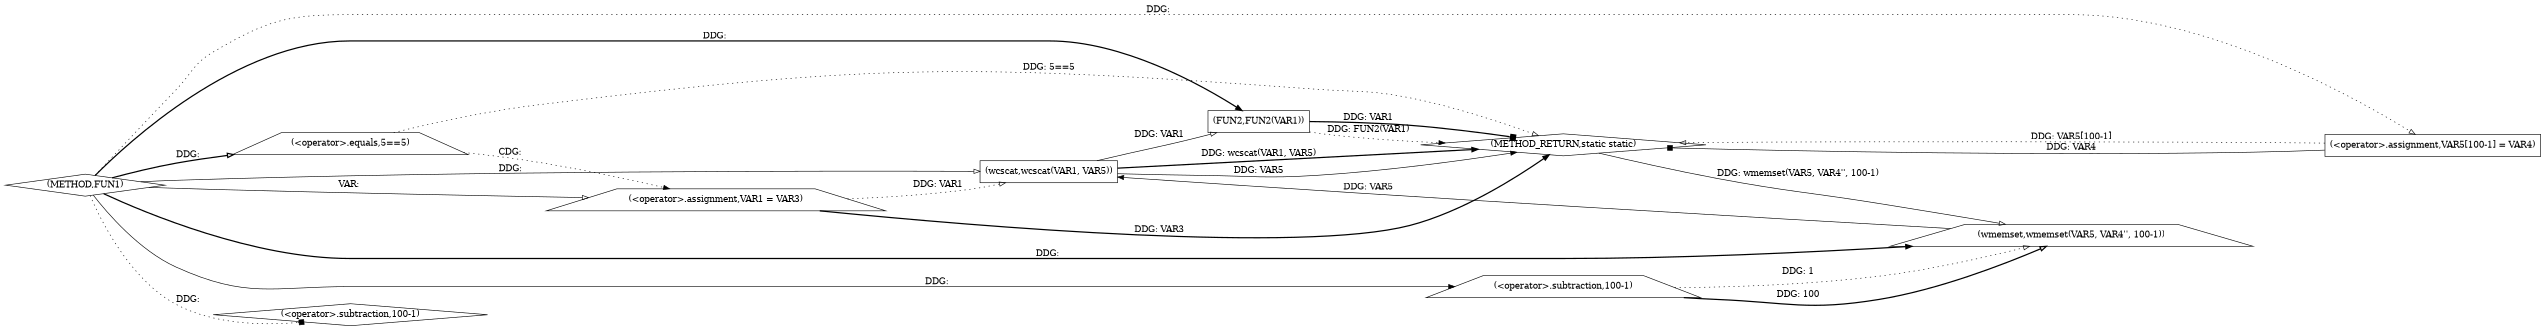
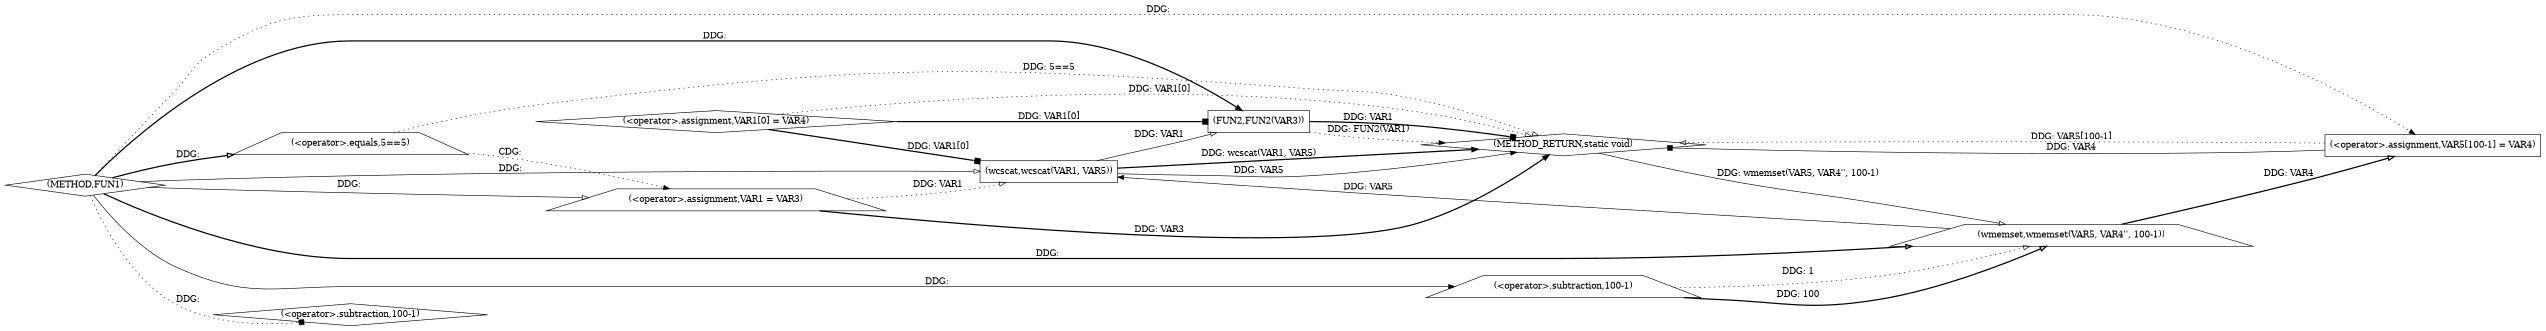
(1234, 15) -> (1234, 15)
none -> (716, 122)
(1259, 122) -> (1259, 122)
(1563, 145) -> (1563, 145)
(350, 185) -> (350, 185)
none -> (2255, 193)
(1000, 258) -> (1000, 258)
